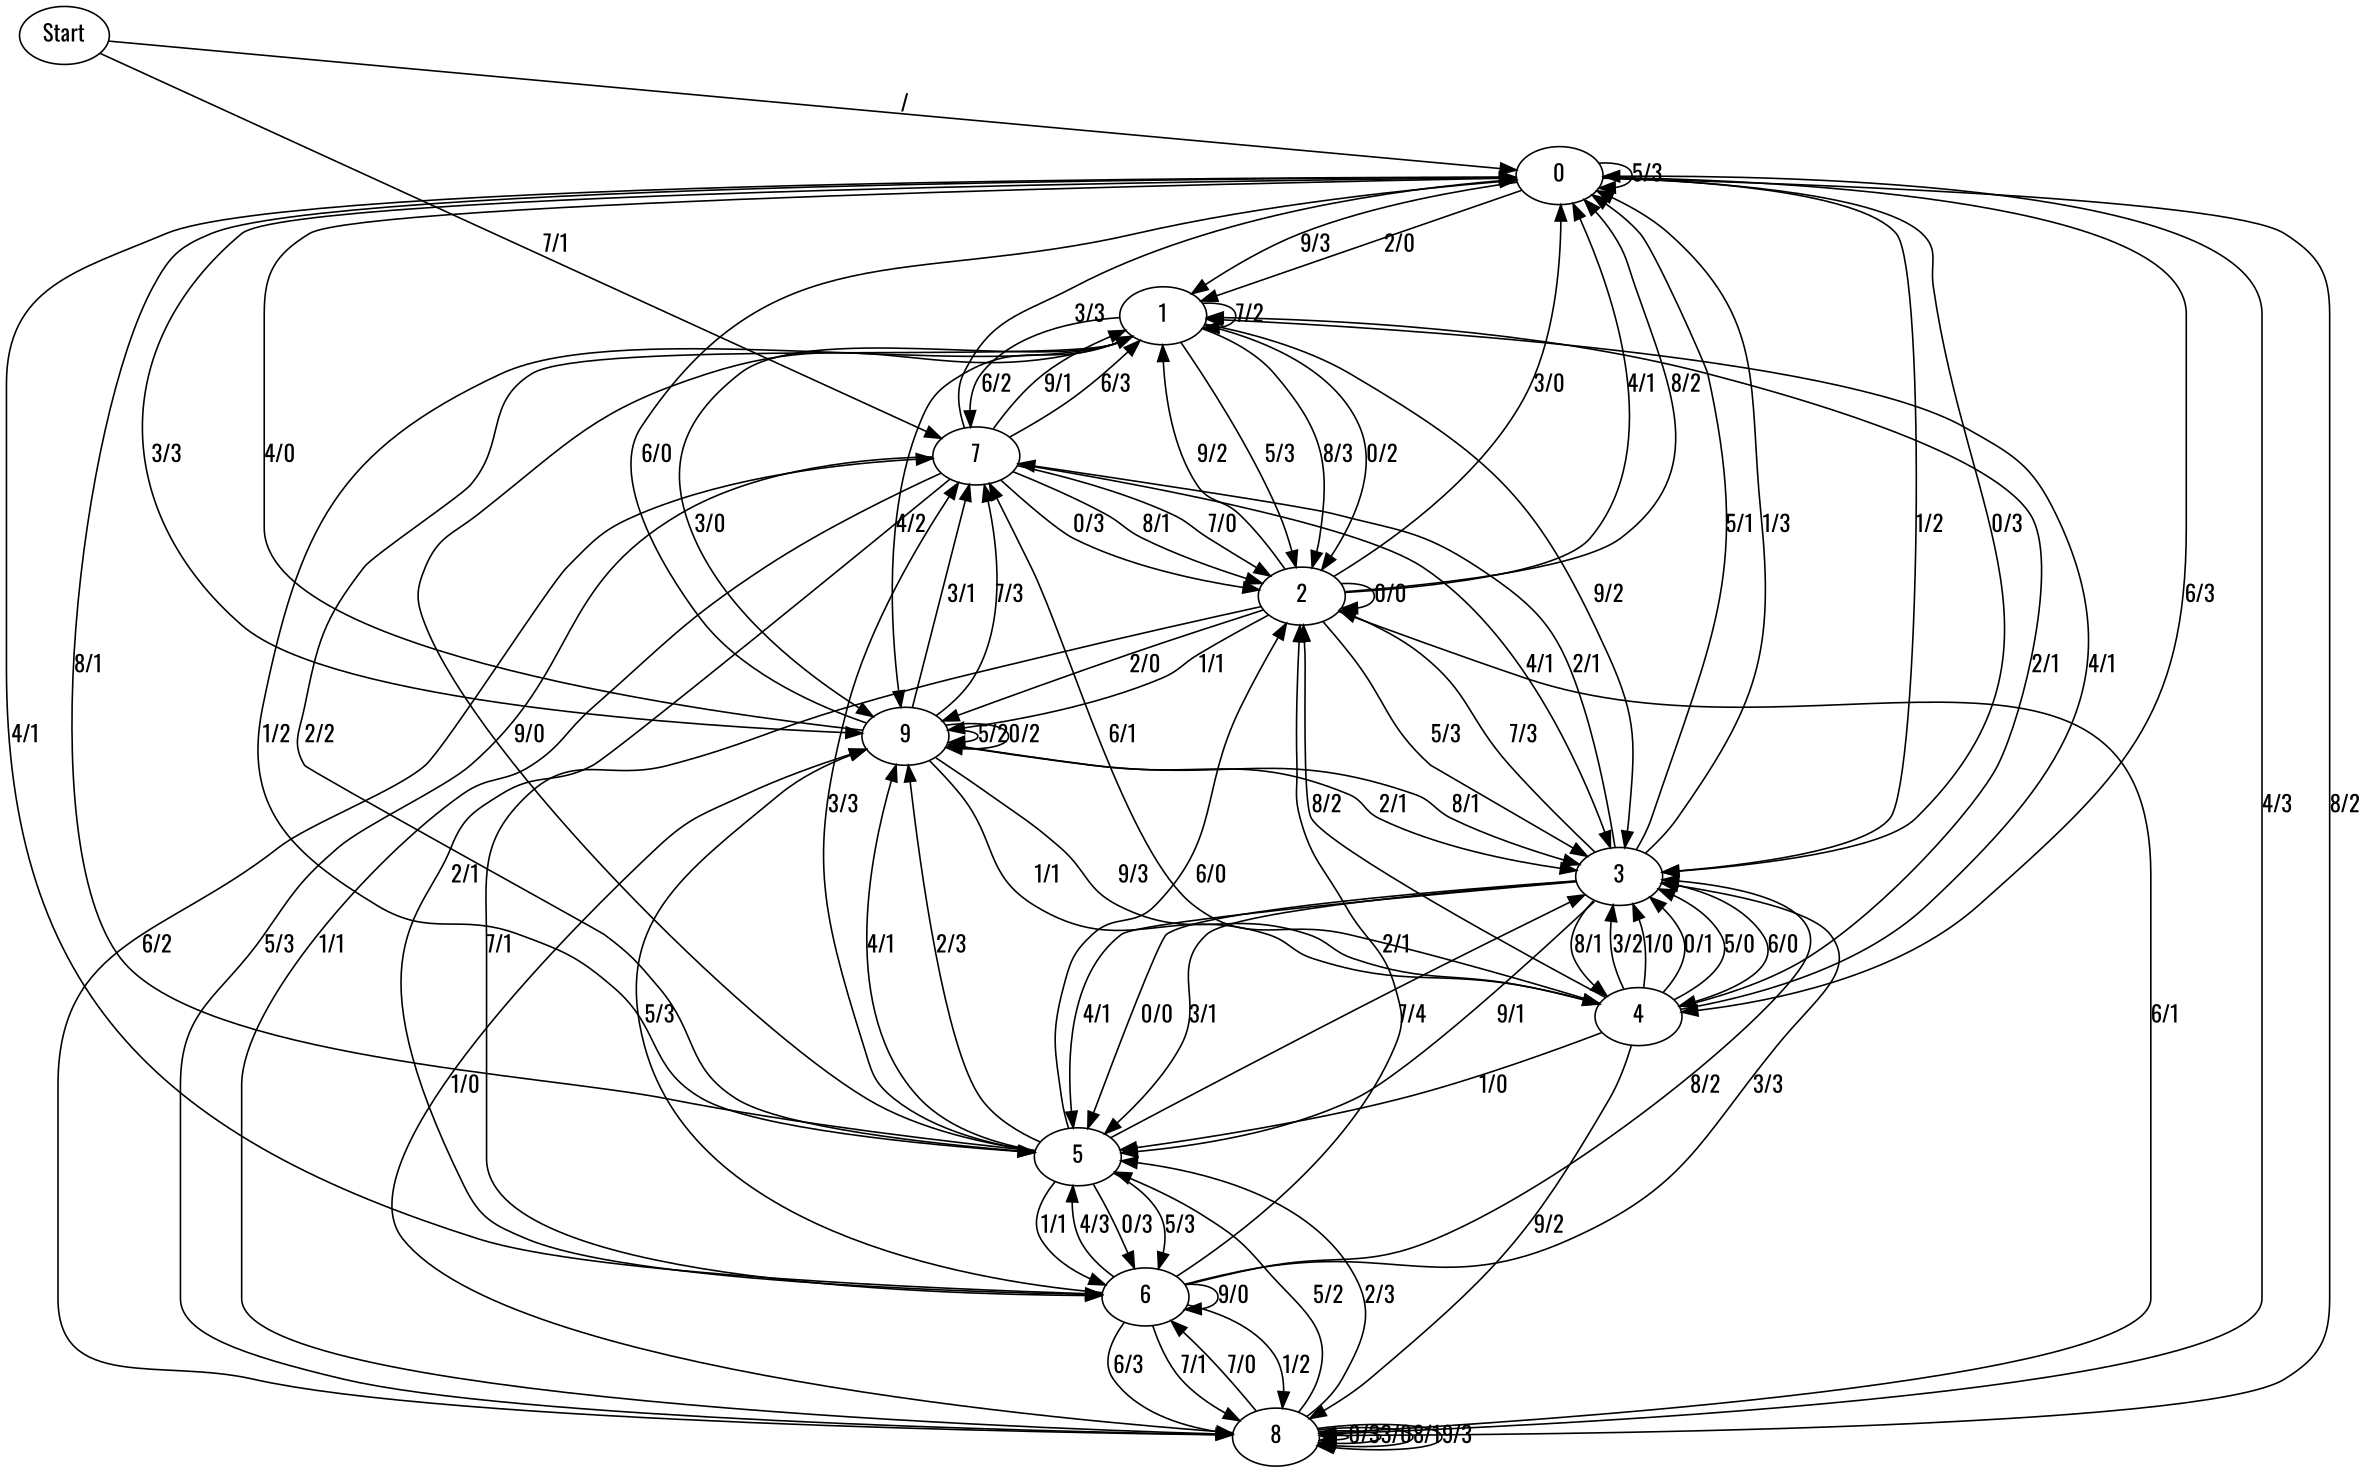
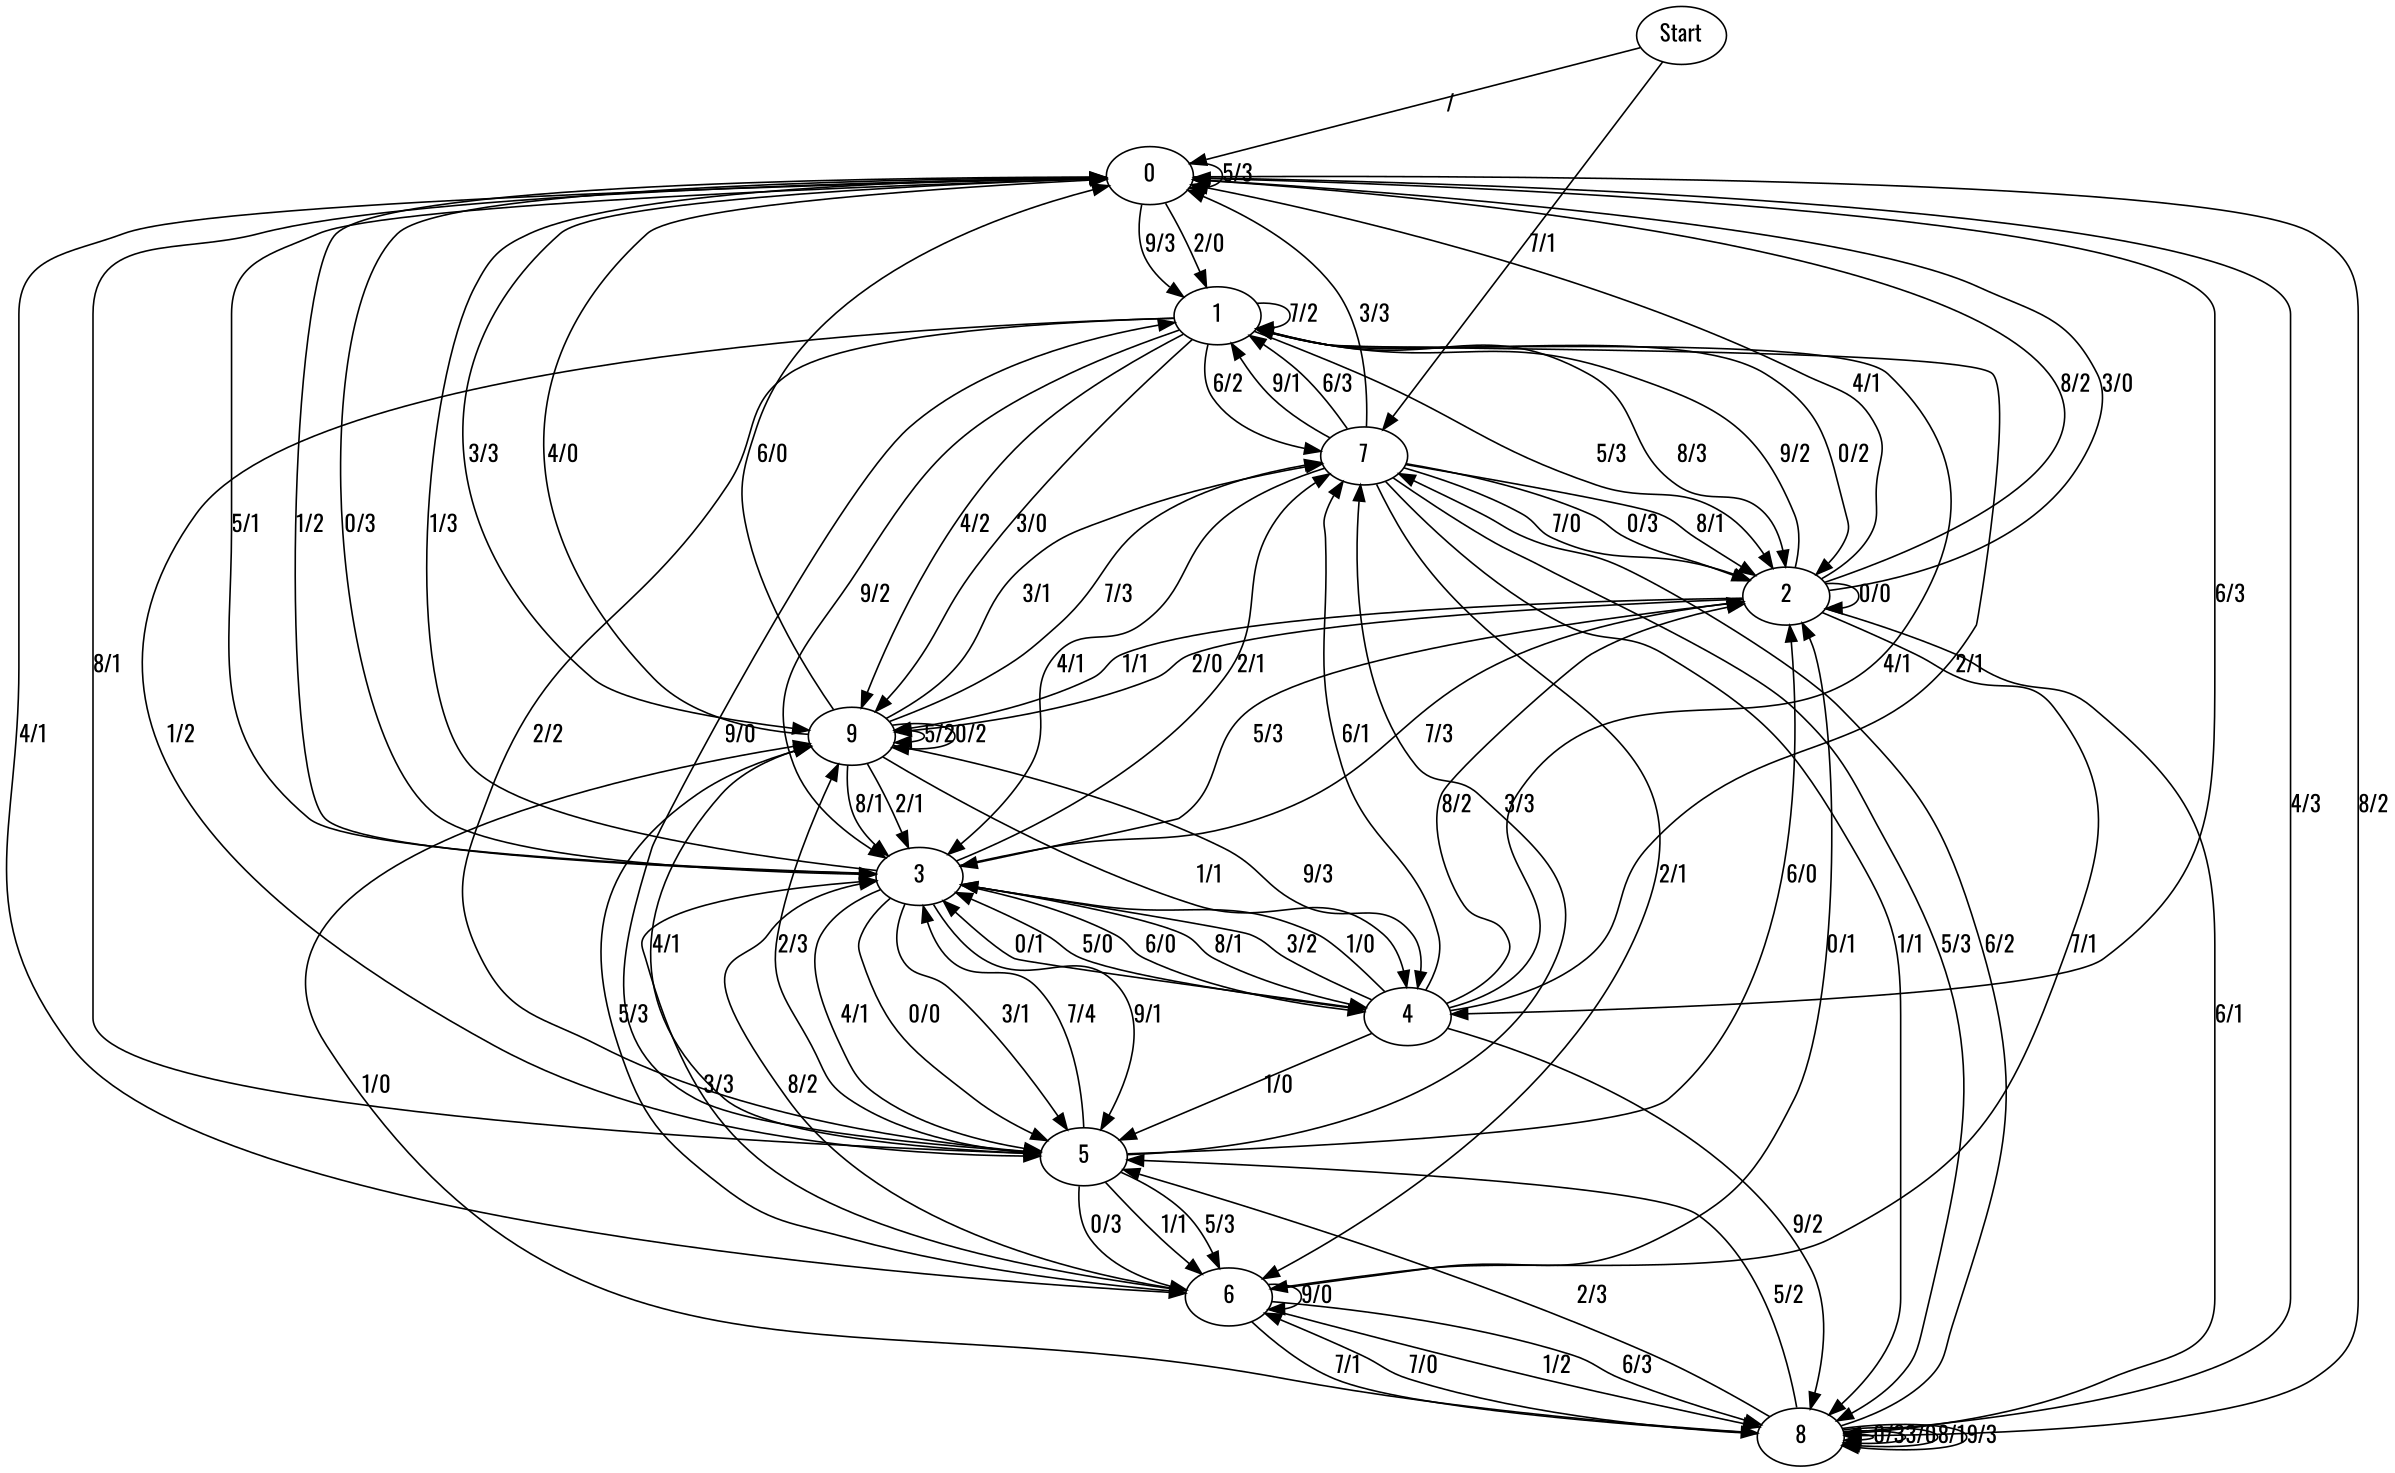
(1397, 947) -> (1842, 947)
(1083, 1245) -> none
